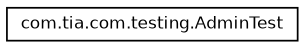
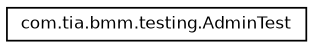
(152, 24) -> (157, 24)
